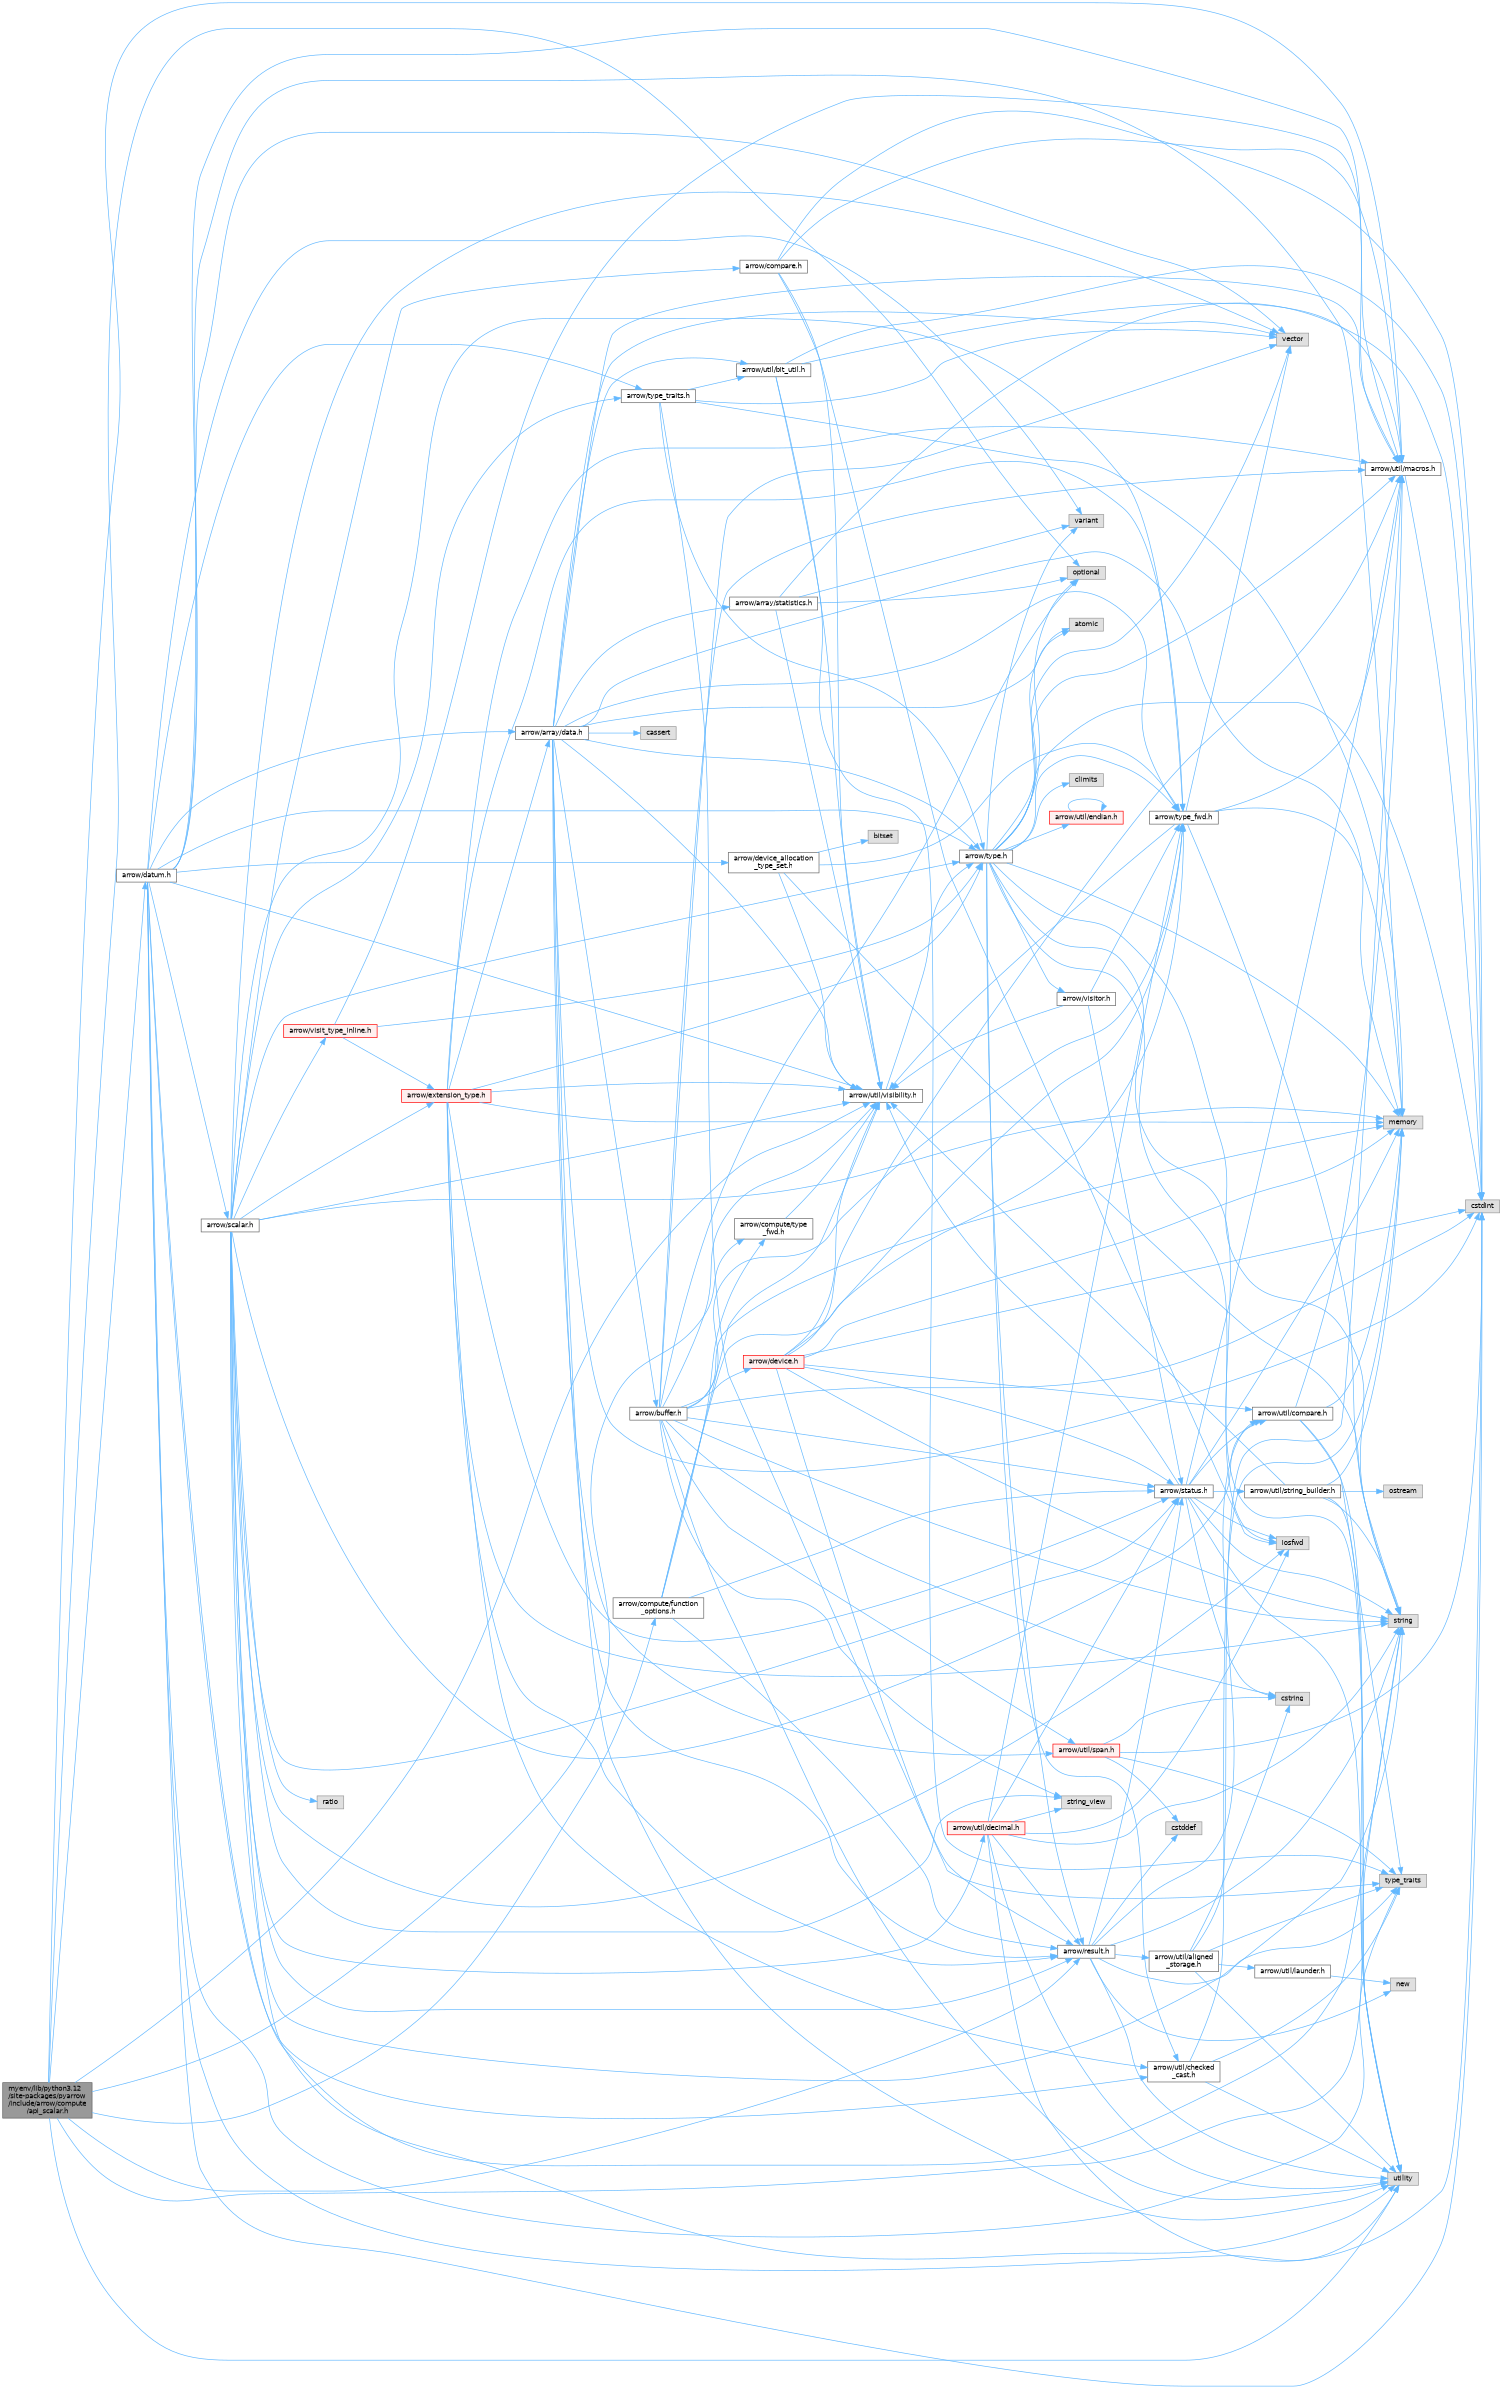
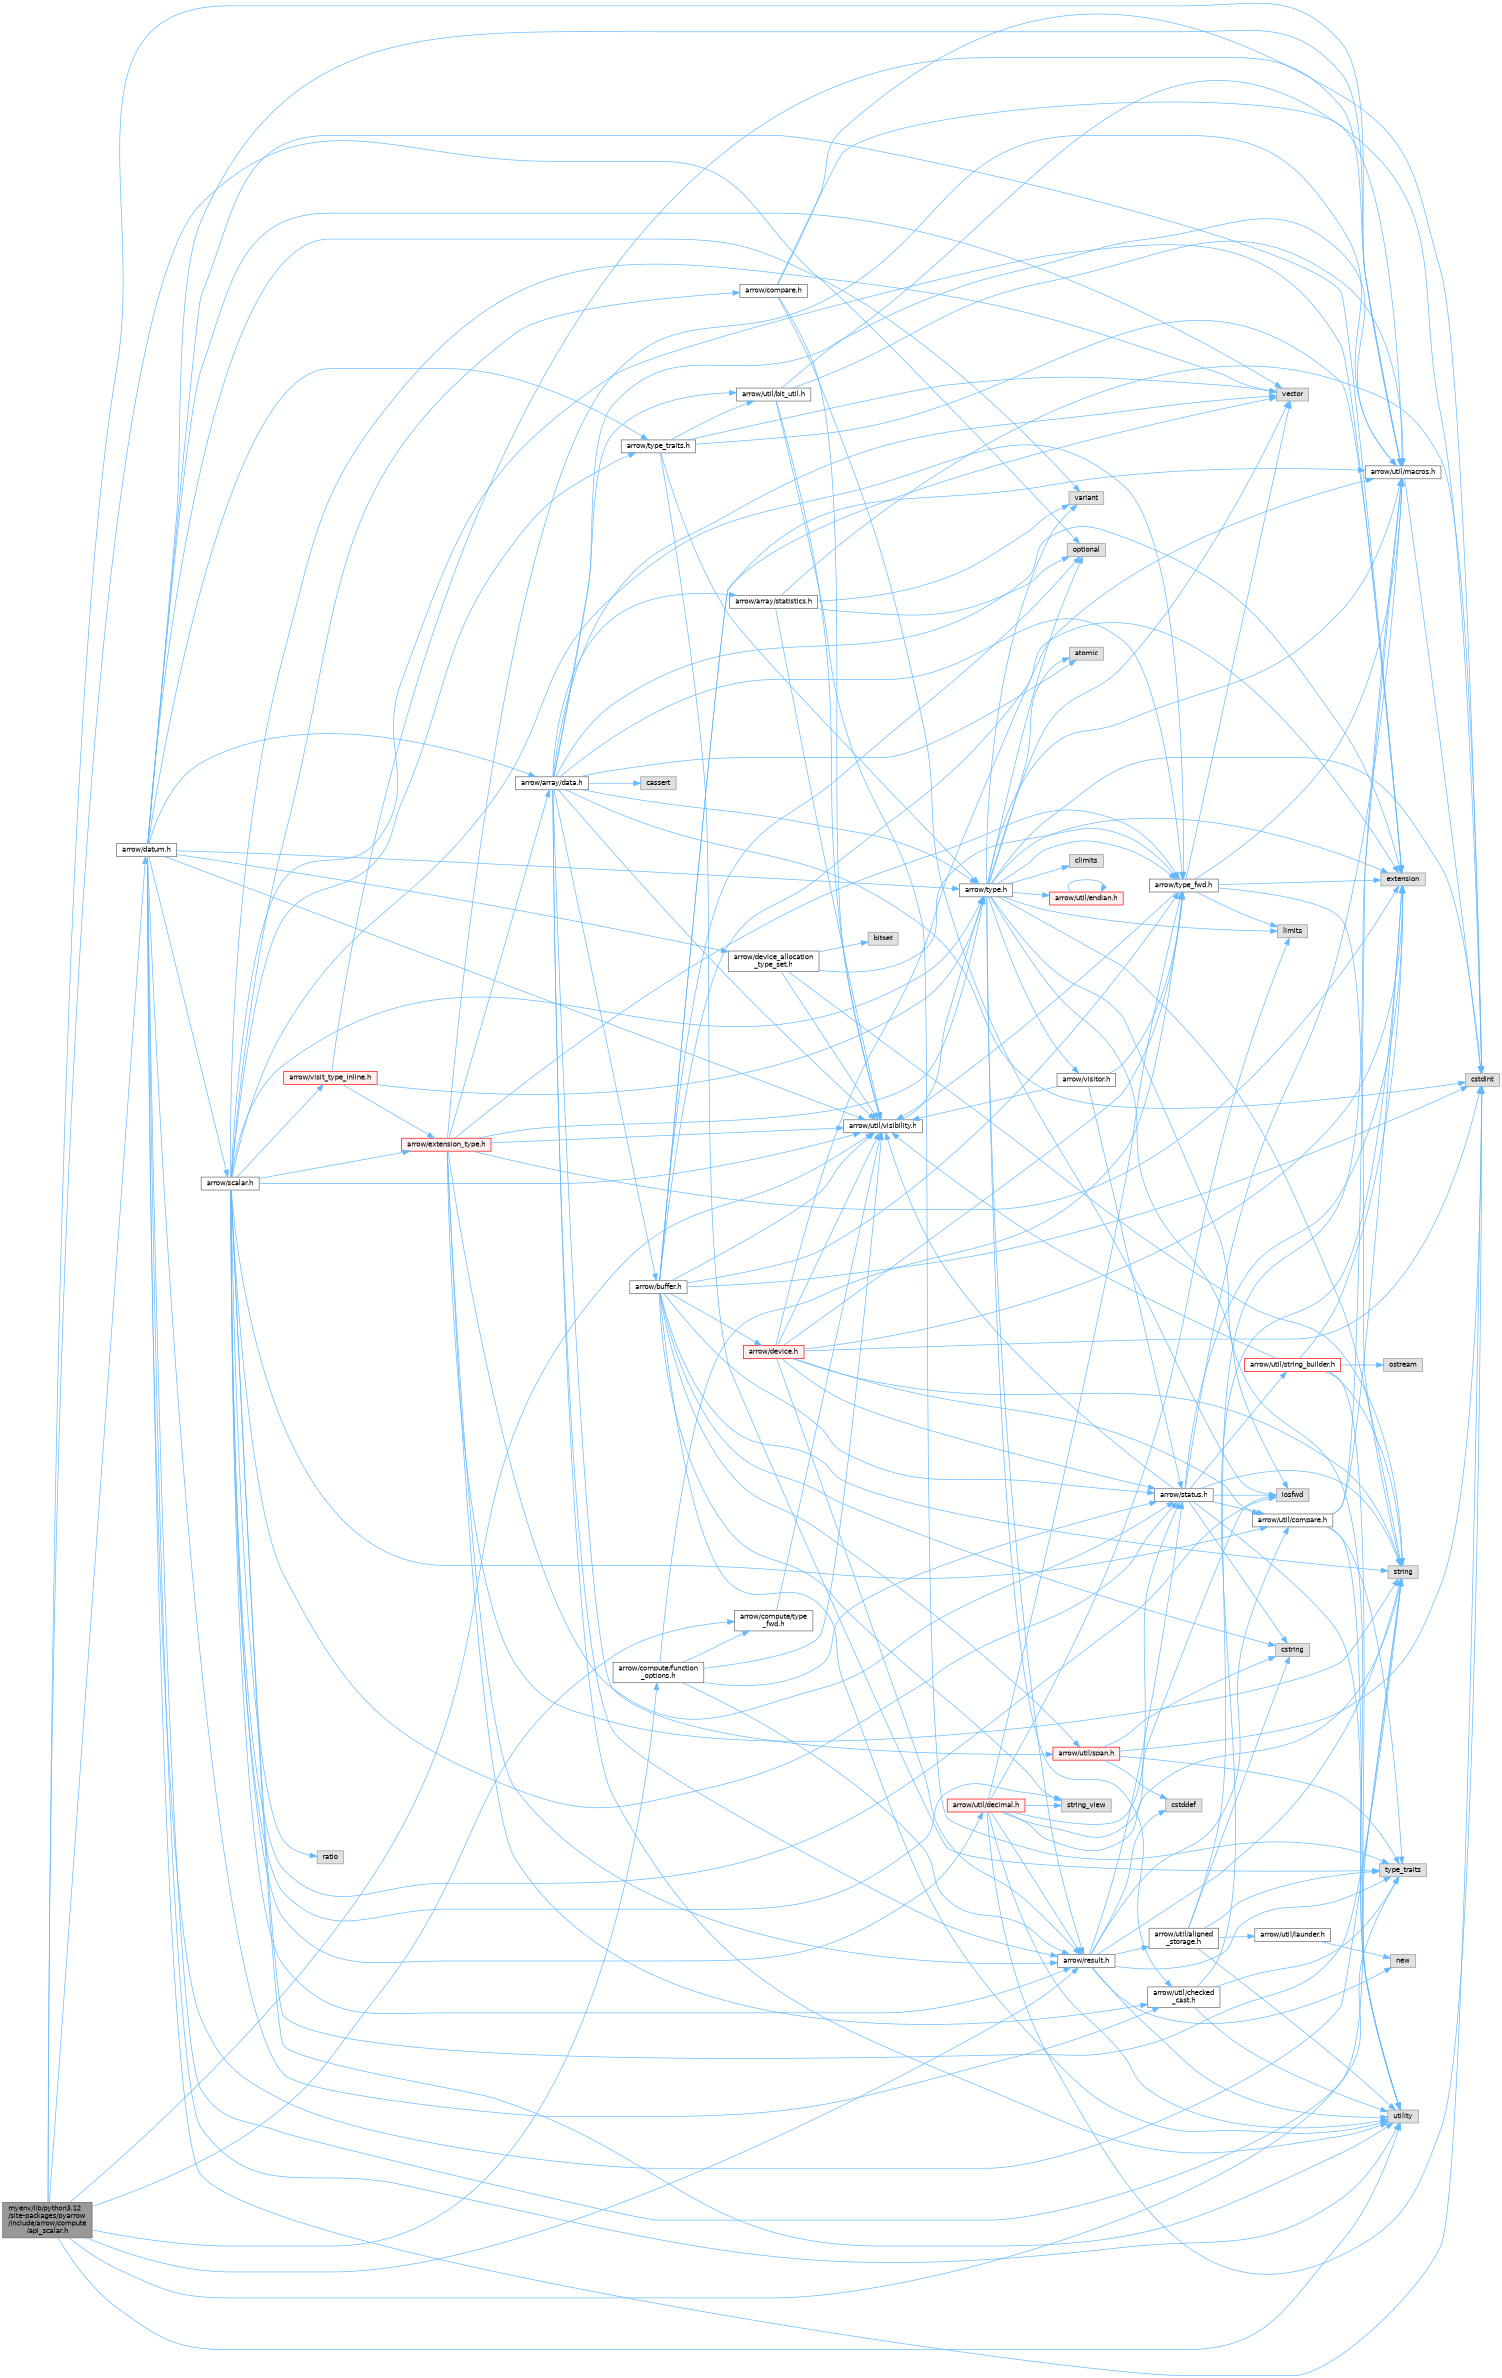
none -> (1293, 931)
(1403, 1122) -> (1403, 879)
(1293, 1491) -> (1293, 1365)
